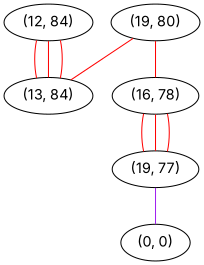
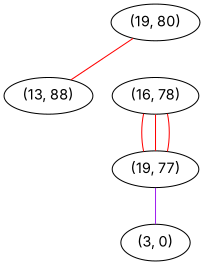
(48, 22) -> none
(156, 59) -> none
(48, 96) -> (48, 96)
(156, 243) -> (156, 243)
